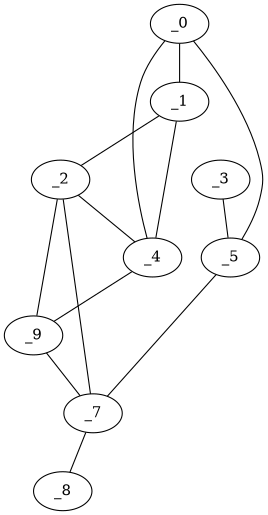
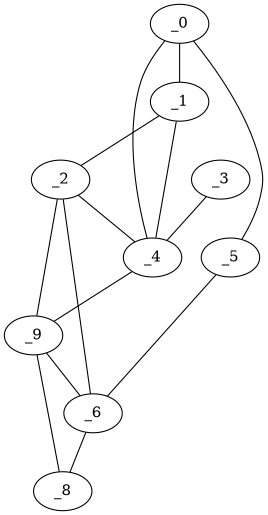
(226, 218) -> (187, 219)
none -> (48, 413)
(93, 413) -> (93, 413)
